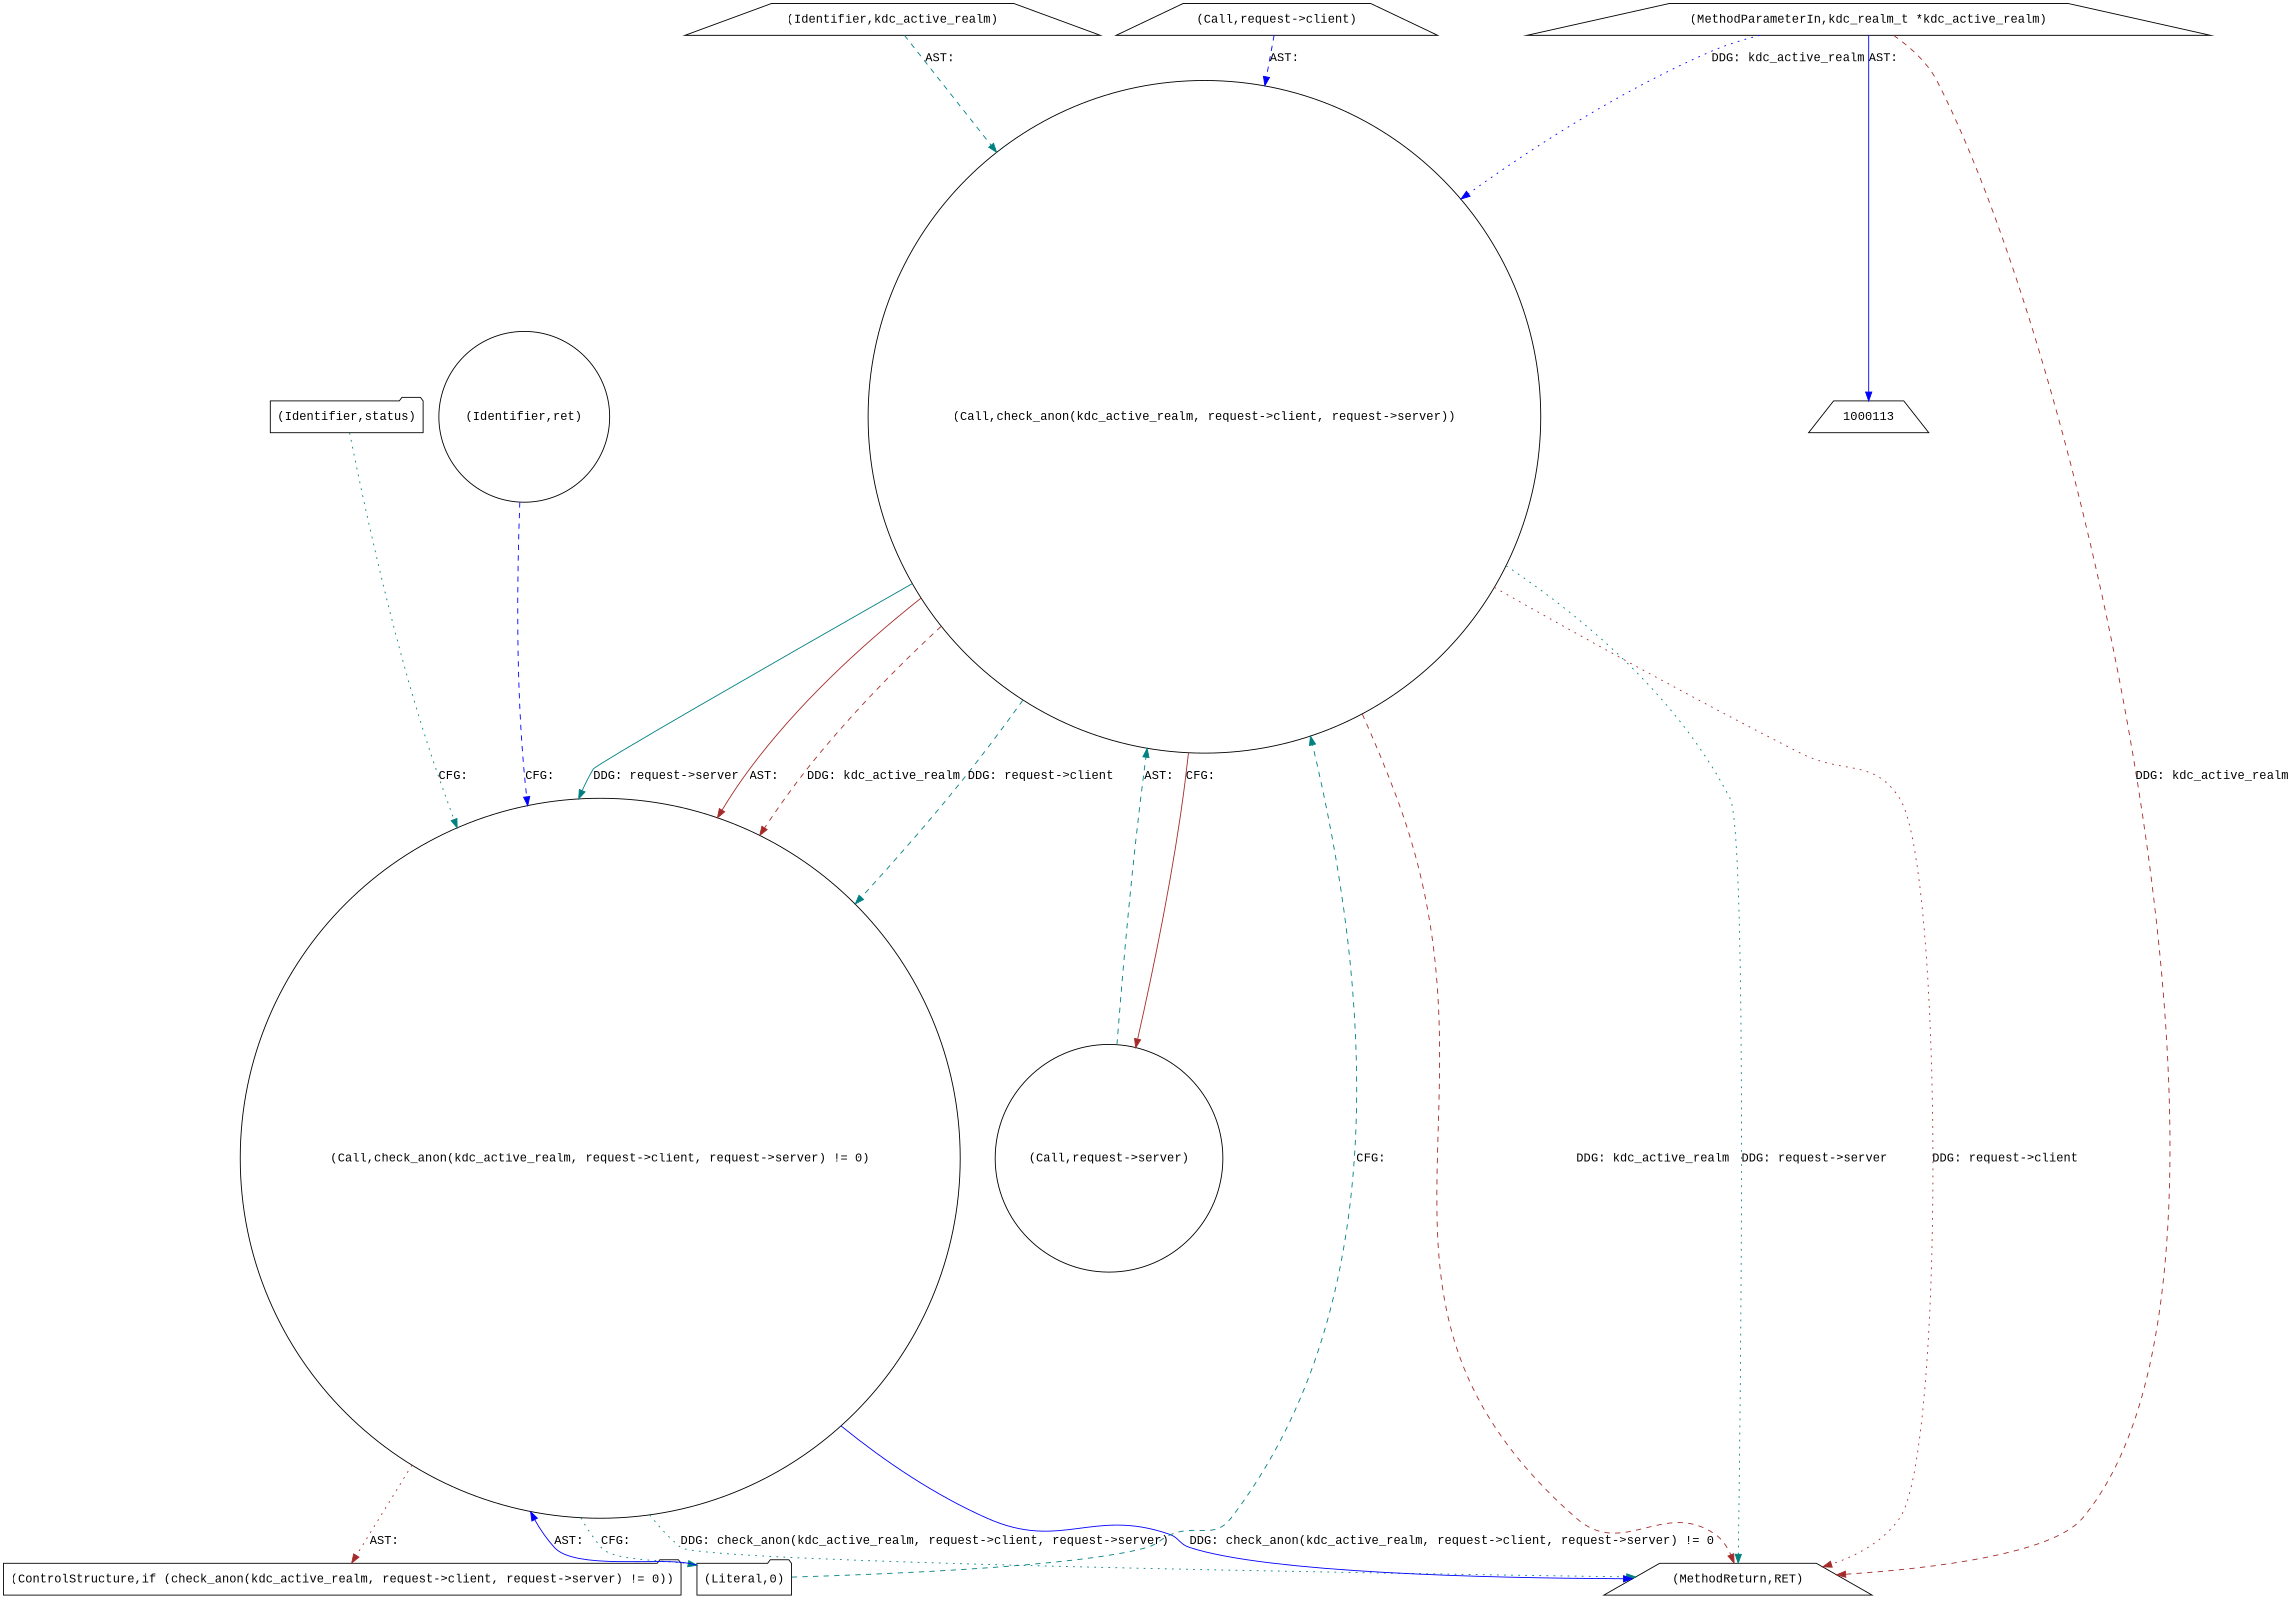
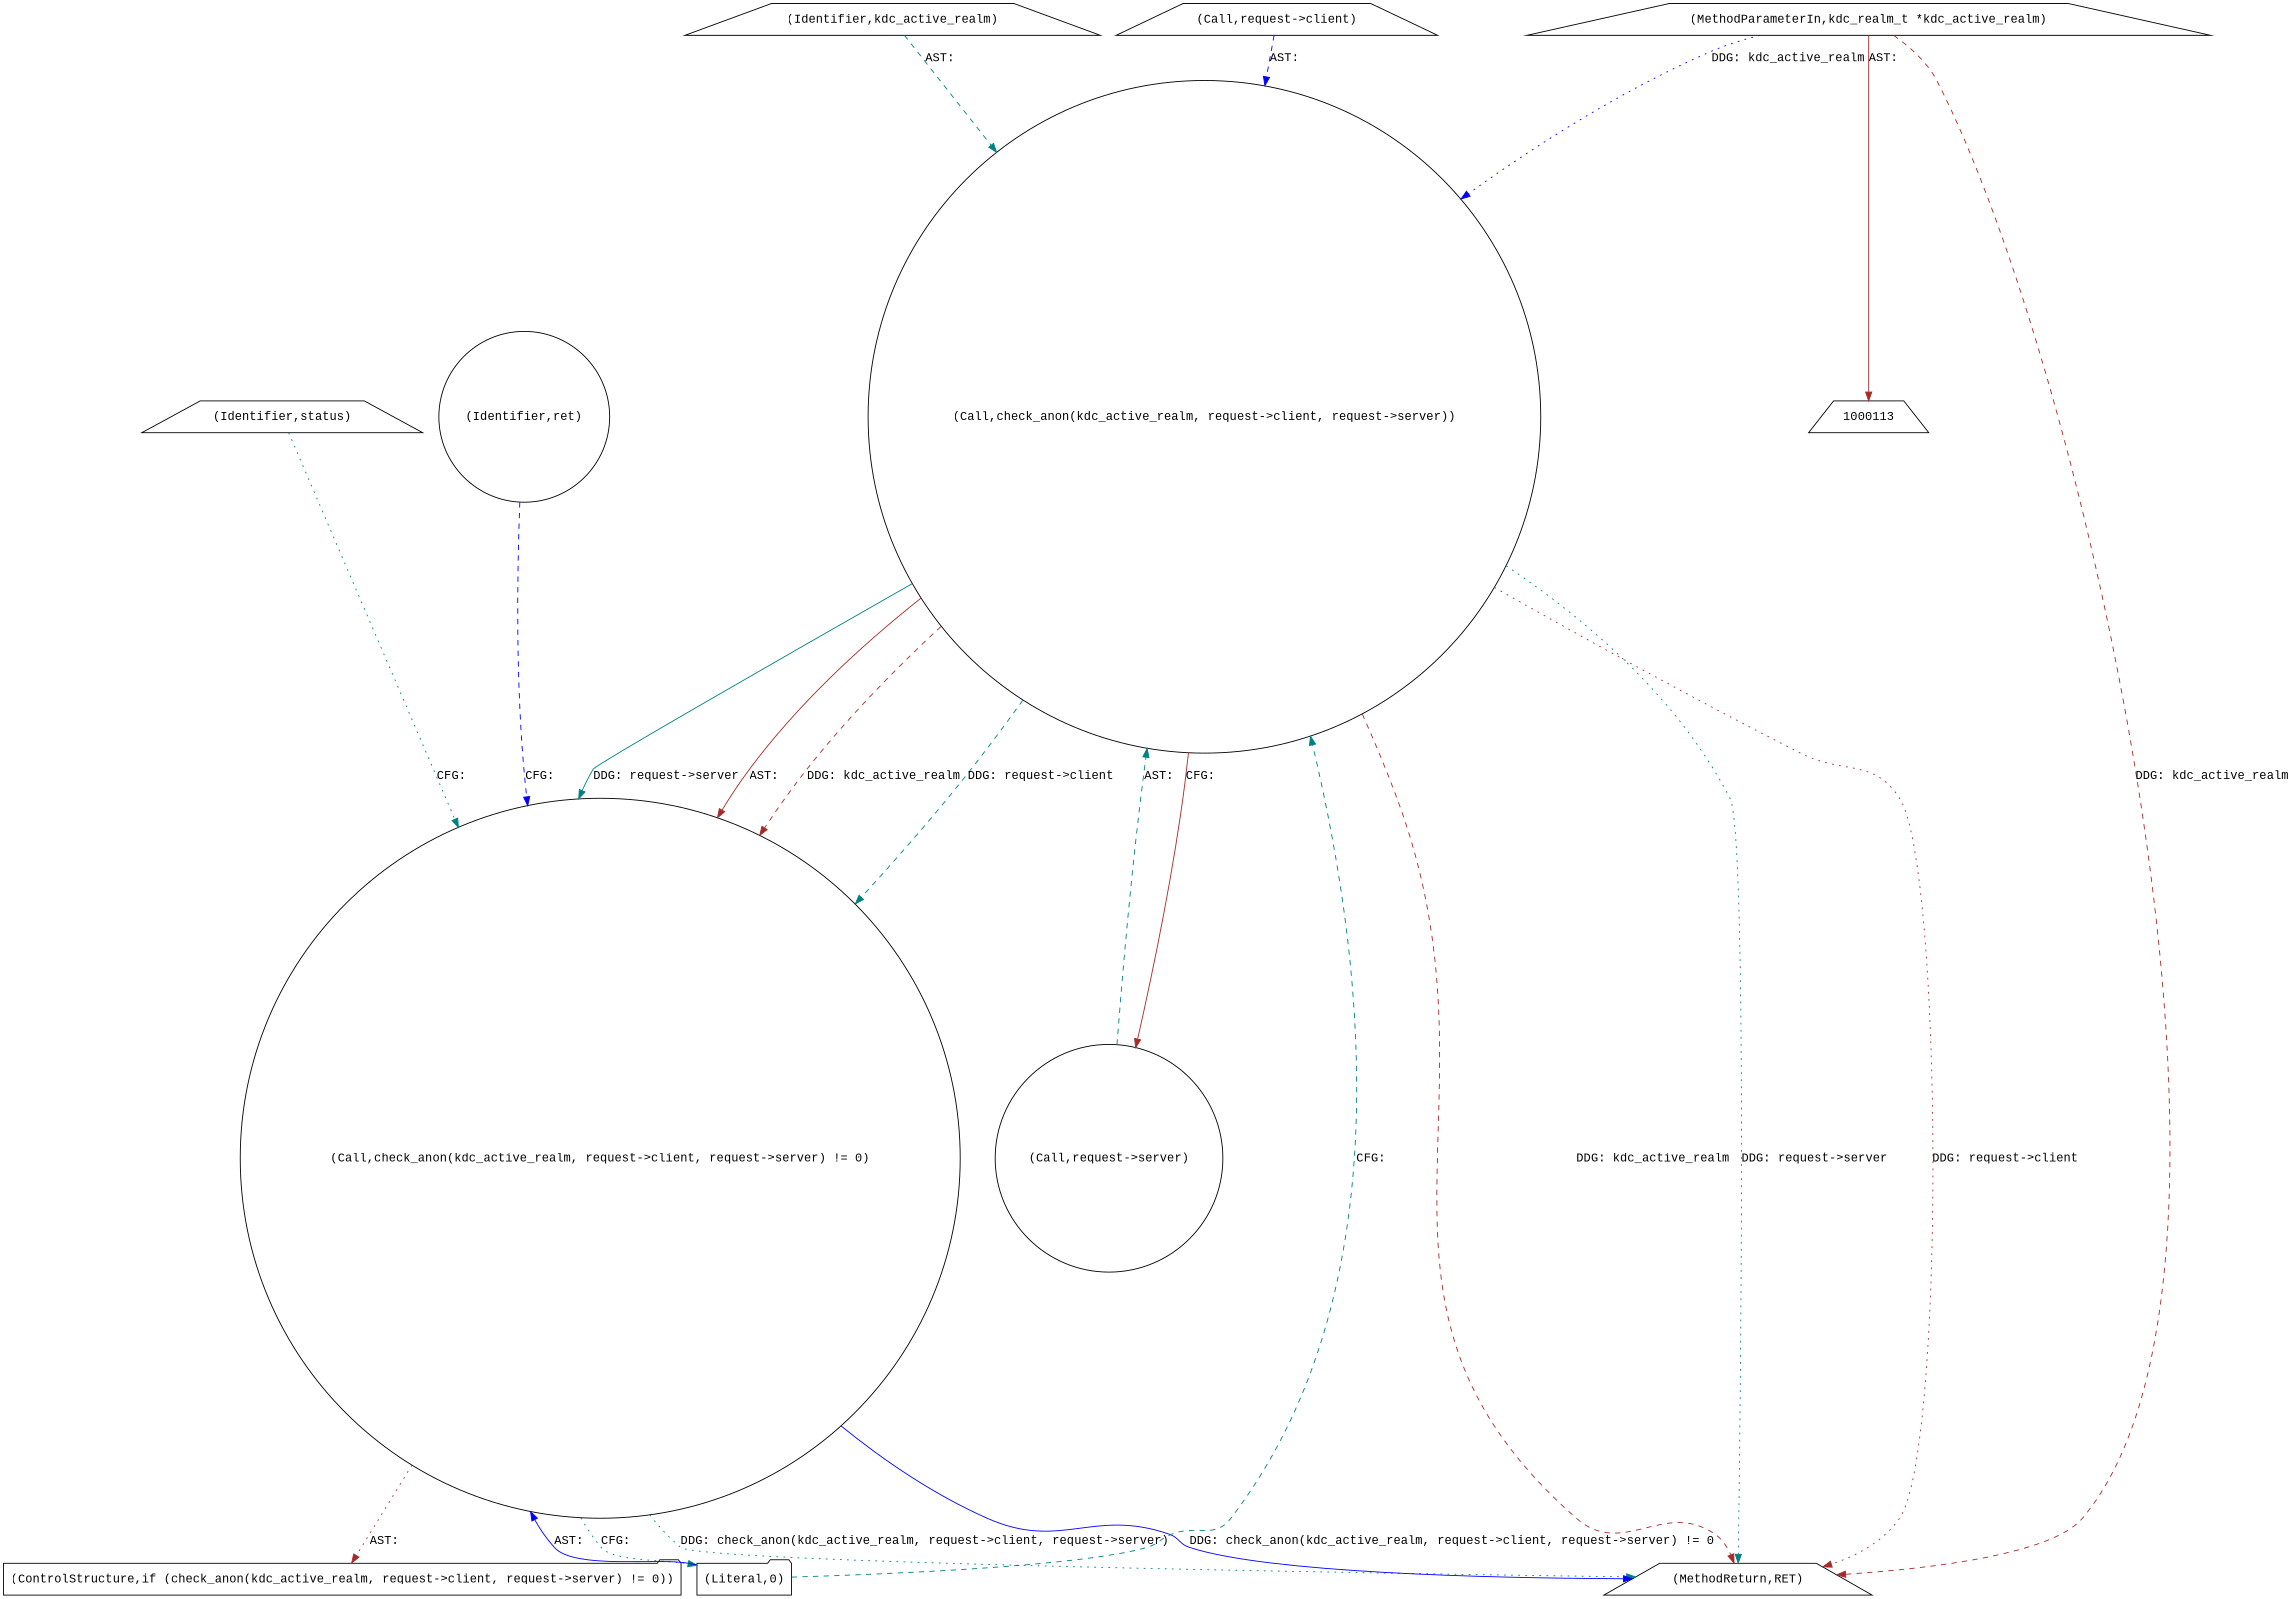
(1869, 214) -> (1869, 214)
(347, 417) -> (282, 417)
